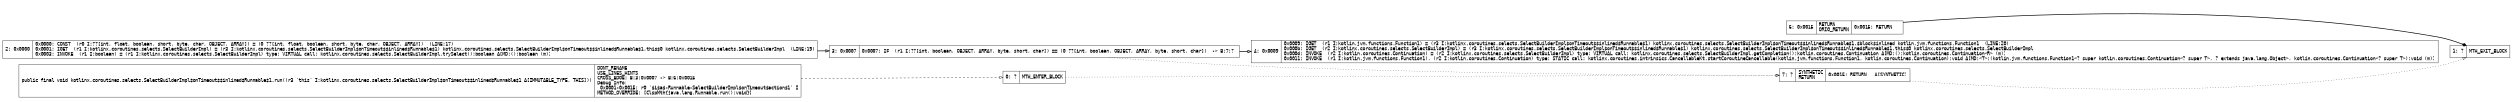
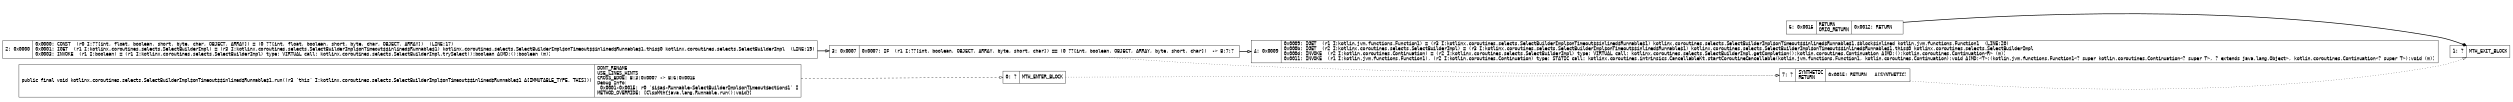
(1877, 27) -> (1877, 27)
